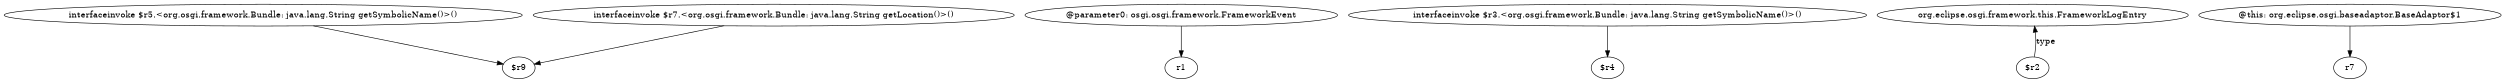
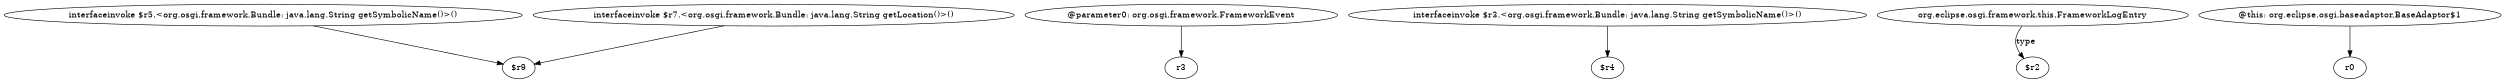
(1181, 15) -> (1181, 15)
(2036, 45) -> (2016, 40)
(1181, 68) -> (1181, 68)
(2350, 68) -> (2350, 68)
